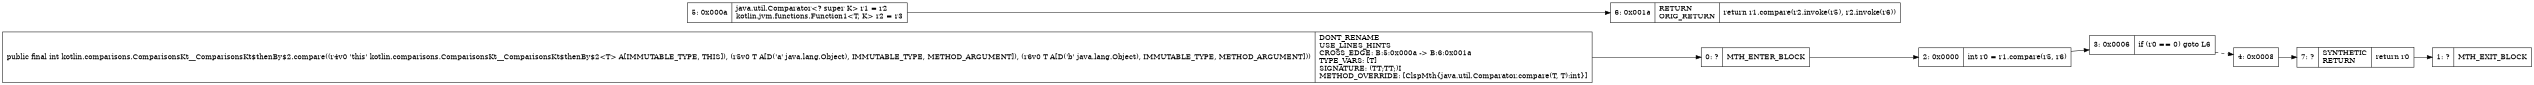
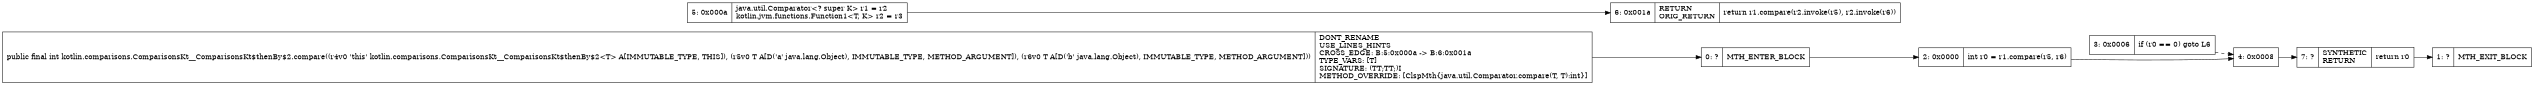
(2078, 51) -> (2150, 60)
